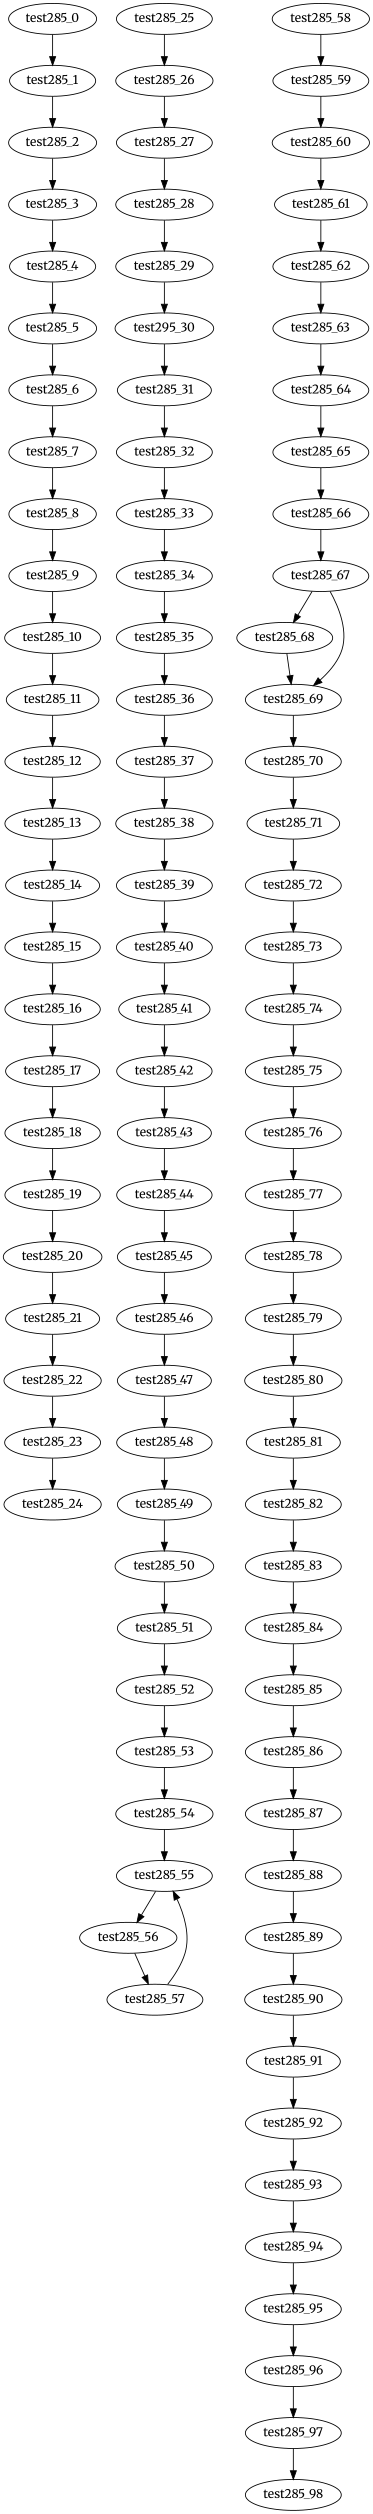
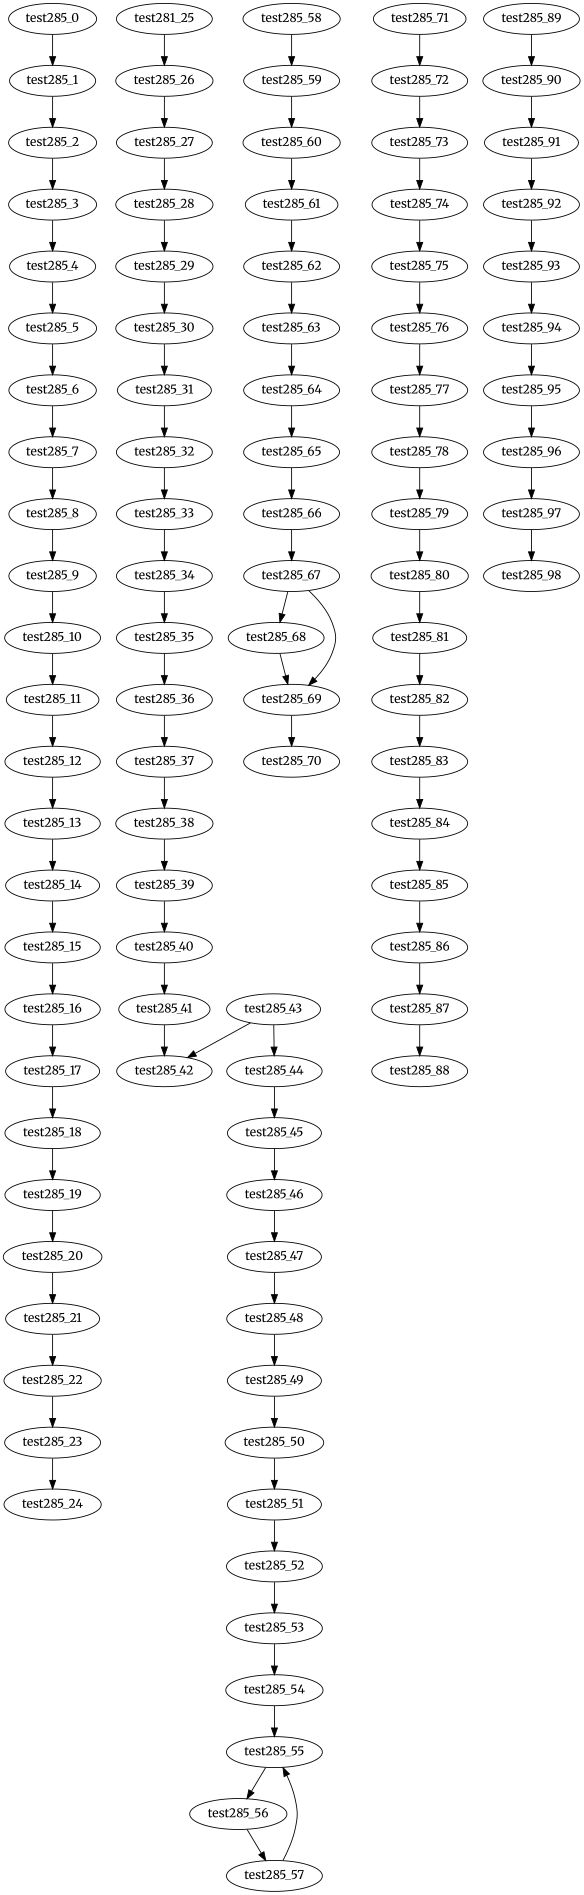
(164, 19) -> (164, 19)
(164, 328) -> (164, 328)
(293, 788) -> none
(164, 1098) -> (223, 1038)
(293, 1903) -> none
